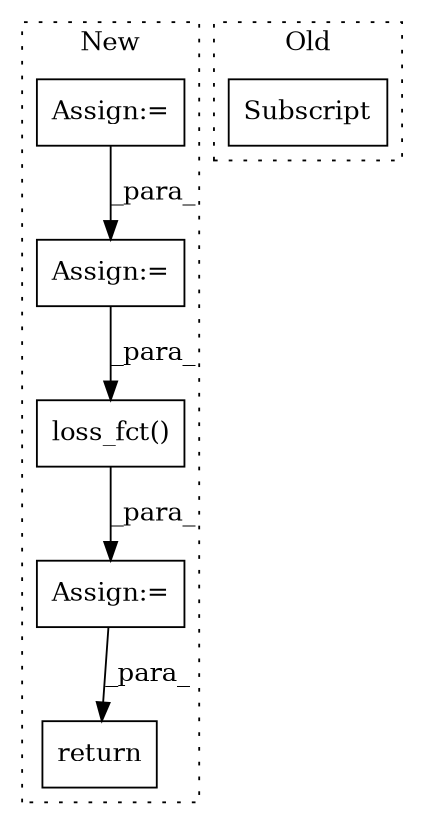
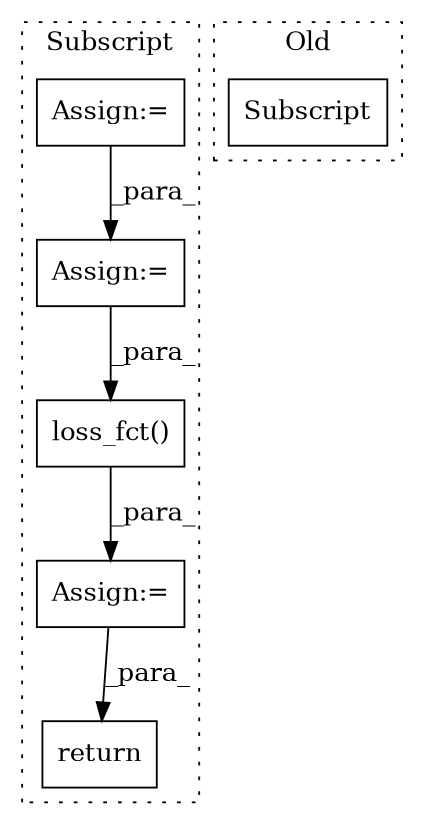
(111, 43) -> (111, 43)
